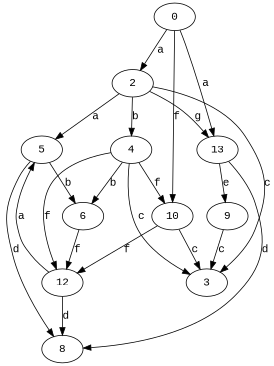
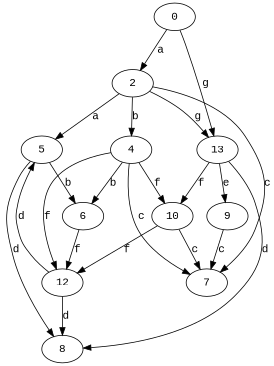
(206, 83) -> (206, 83)
(174, 113) -> (197, 180)
(22, 216) -> (22, 216)
(207, 283) -> (207, 283)
